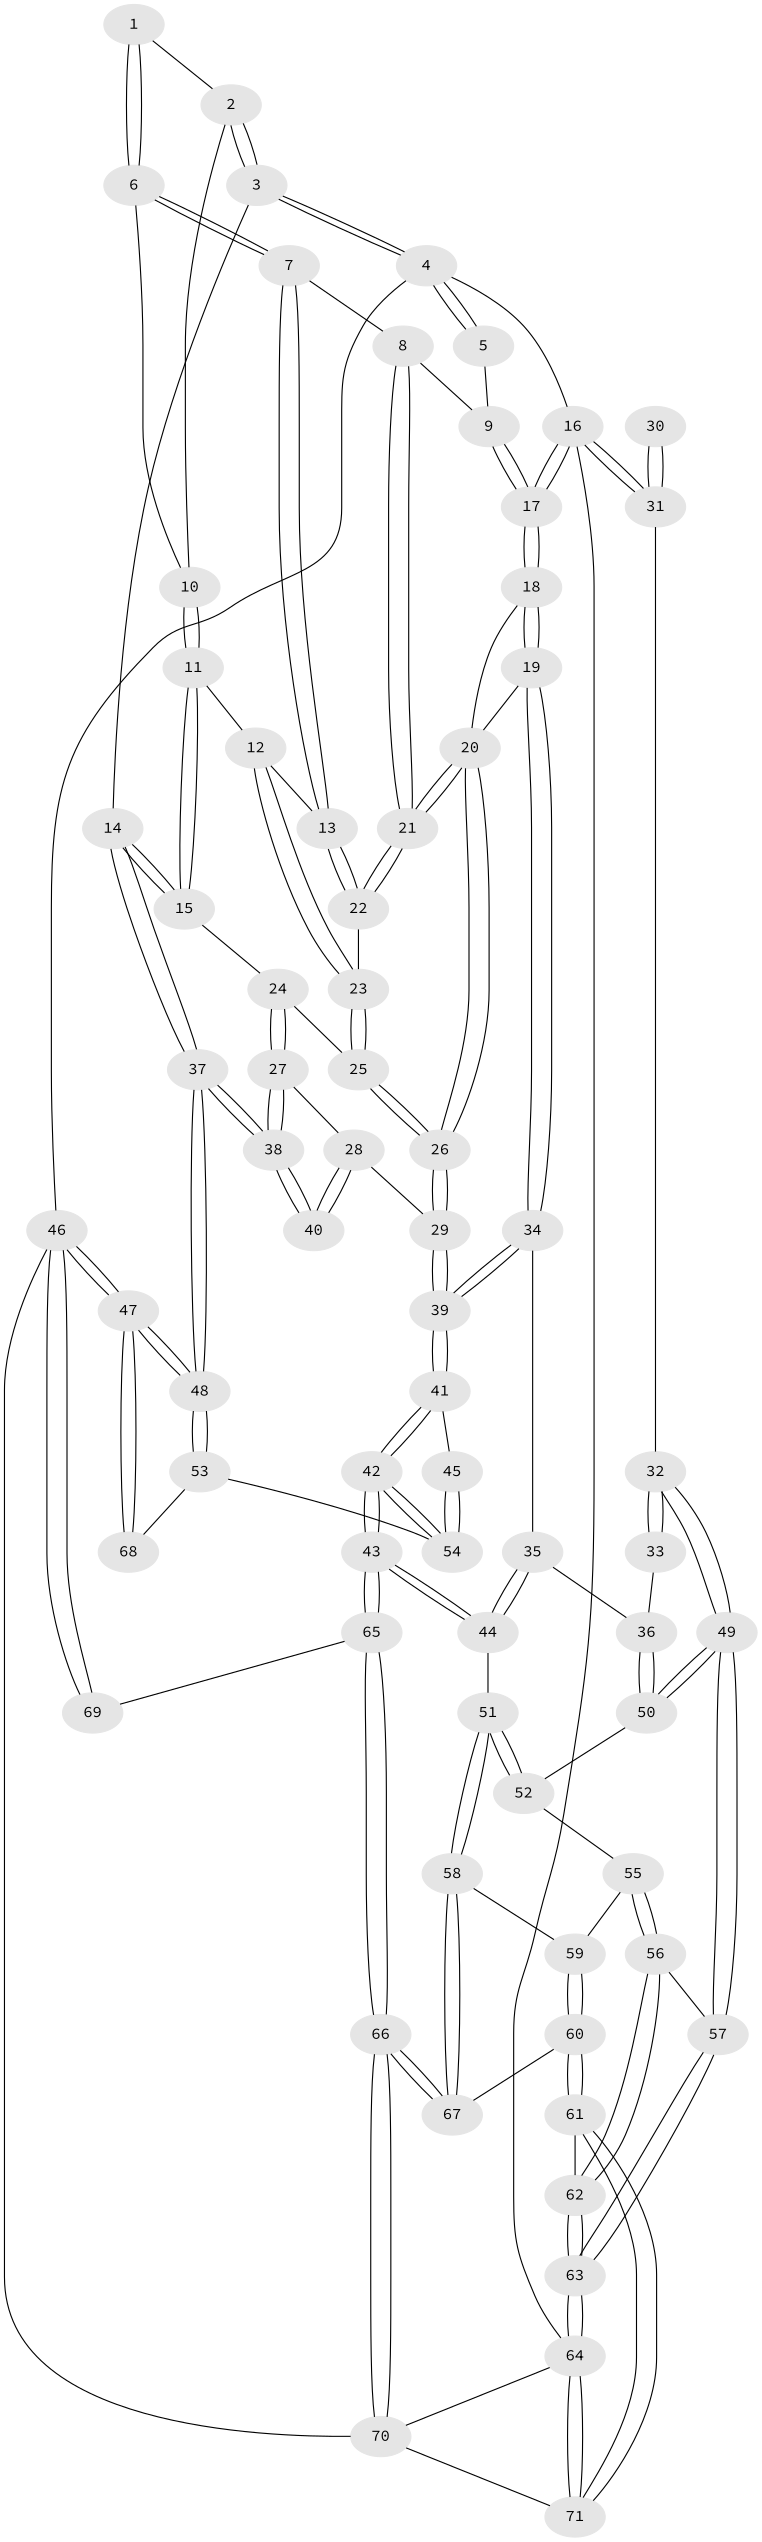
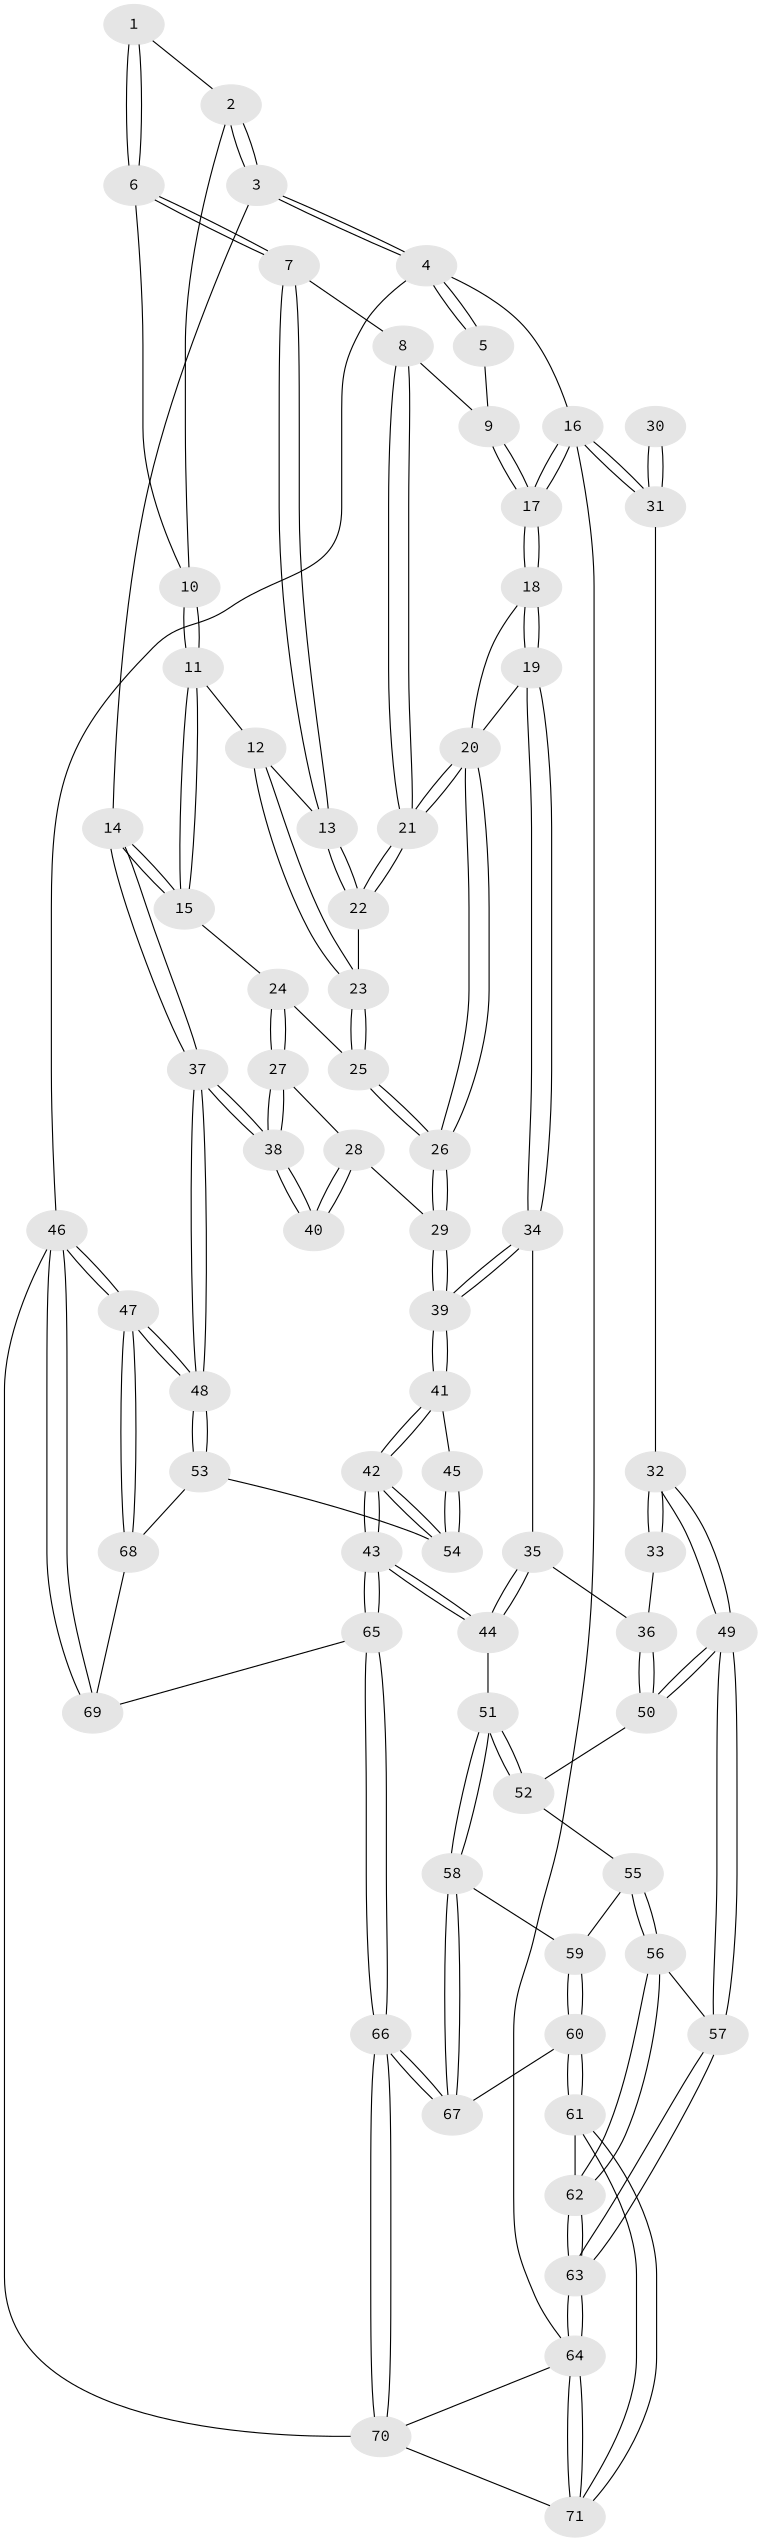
none -> (111, 1633)
